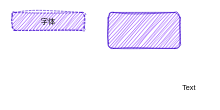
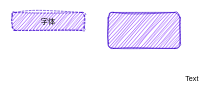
(189, 88) -> (192, 79)
